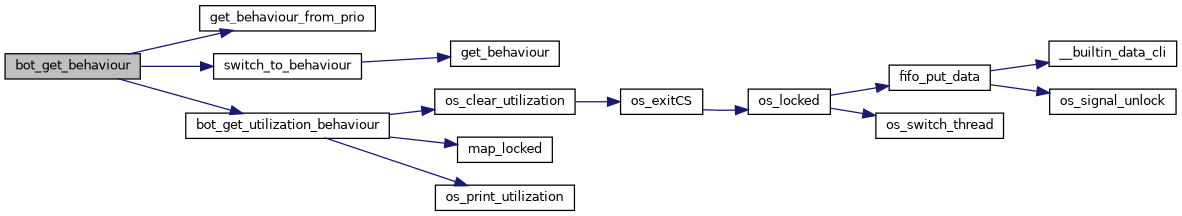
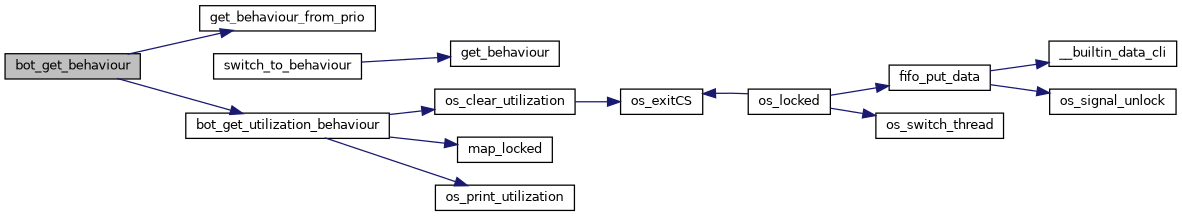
(170, 66) -> none
(719, 110) -> (732, 93)
